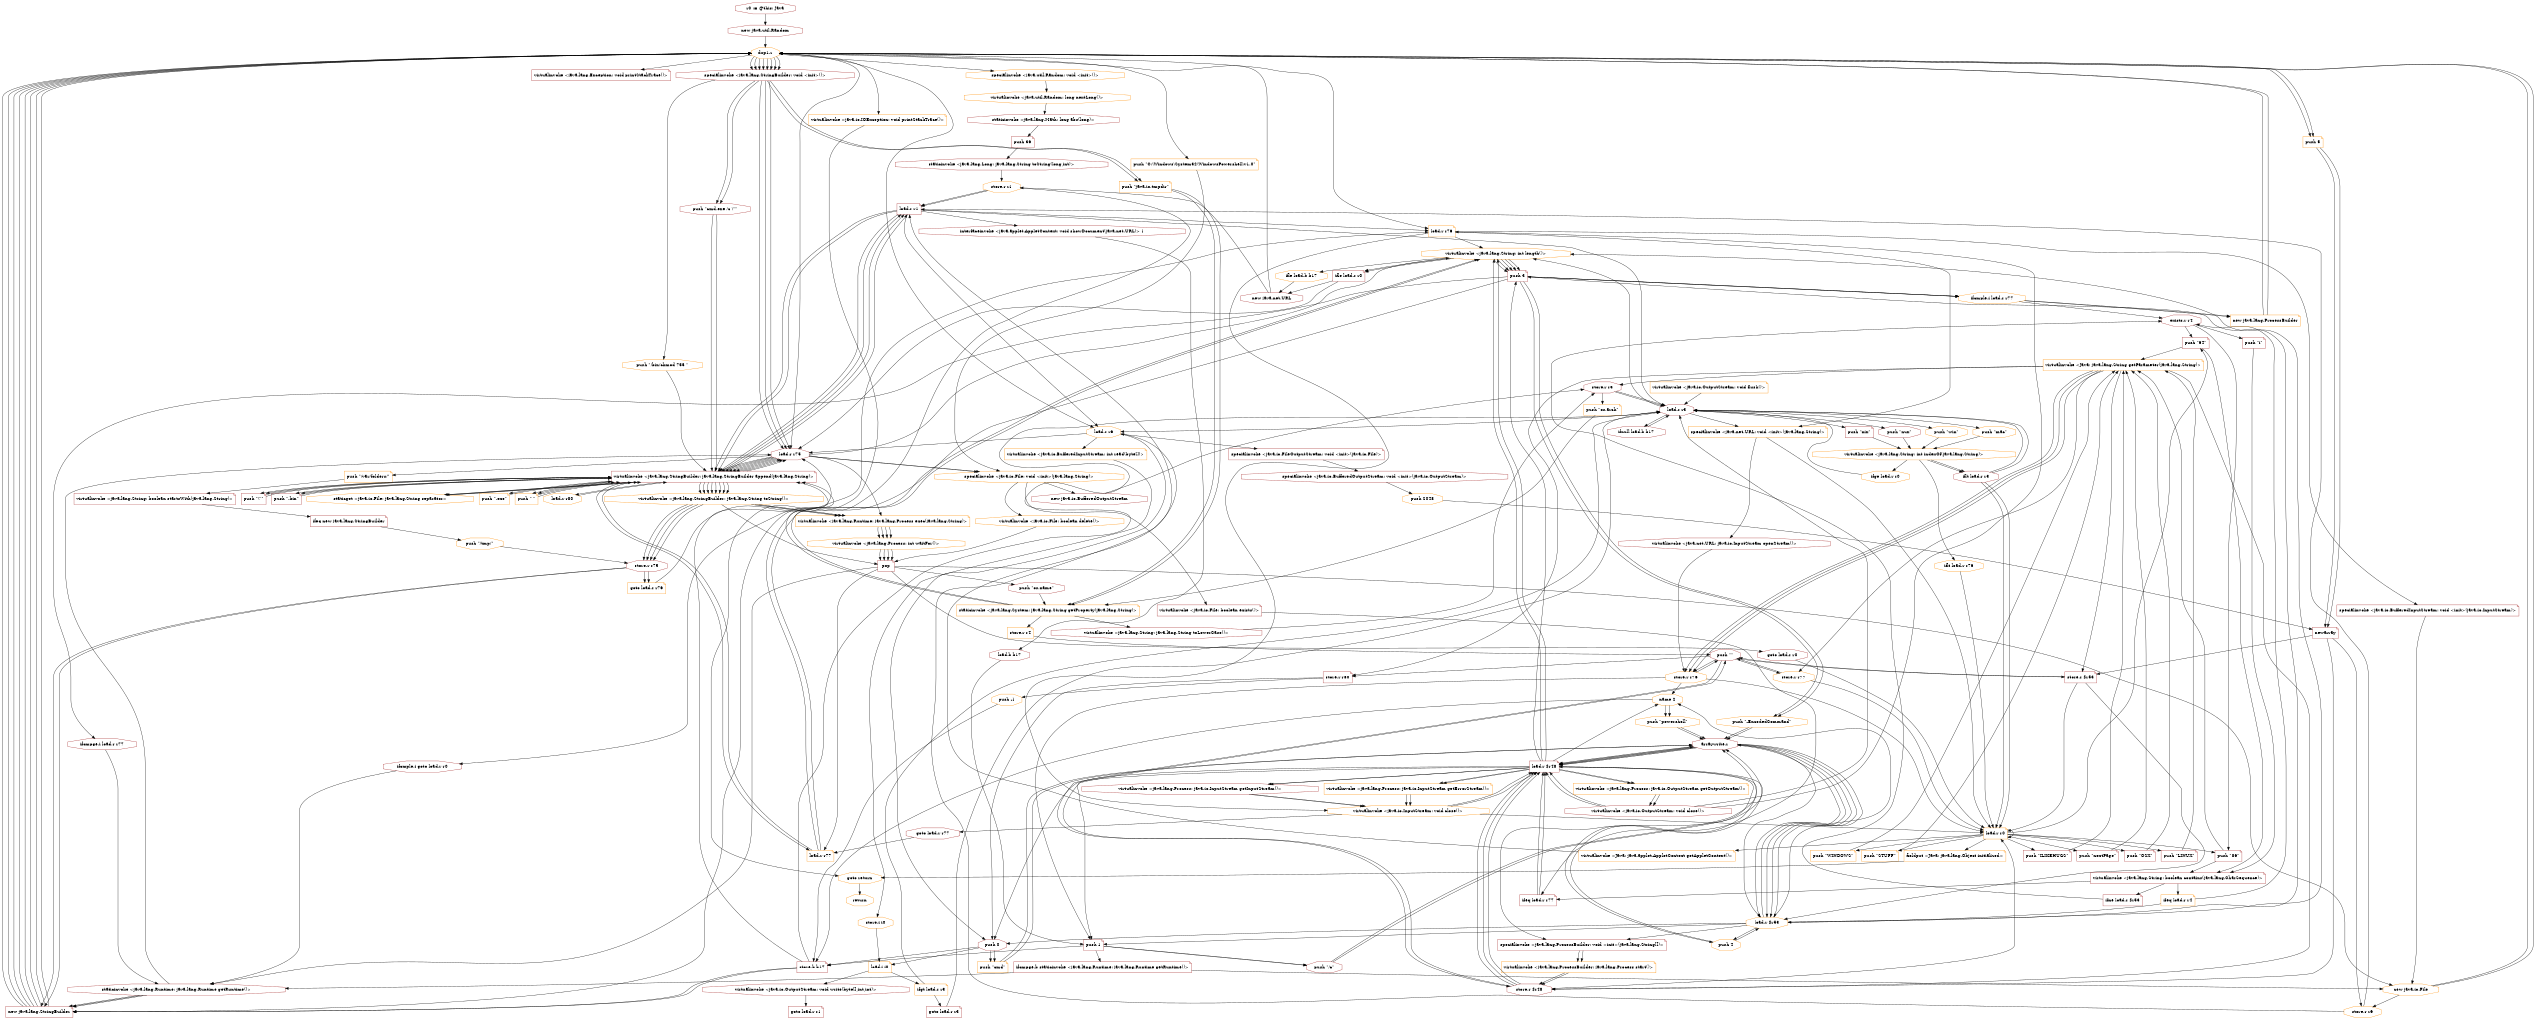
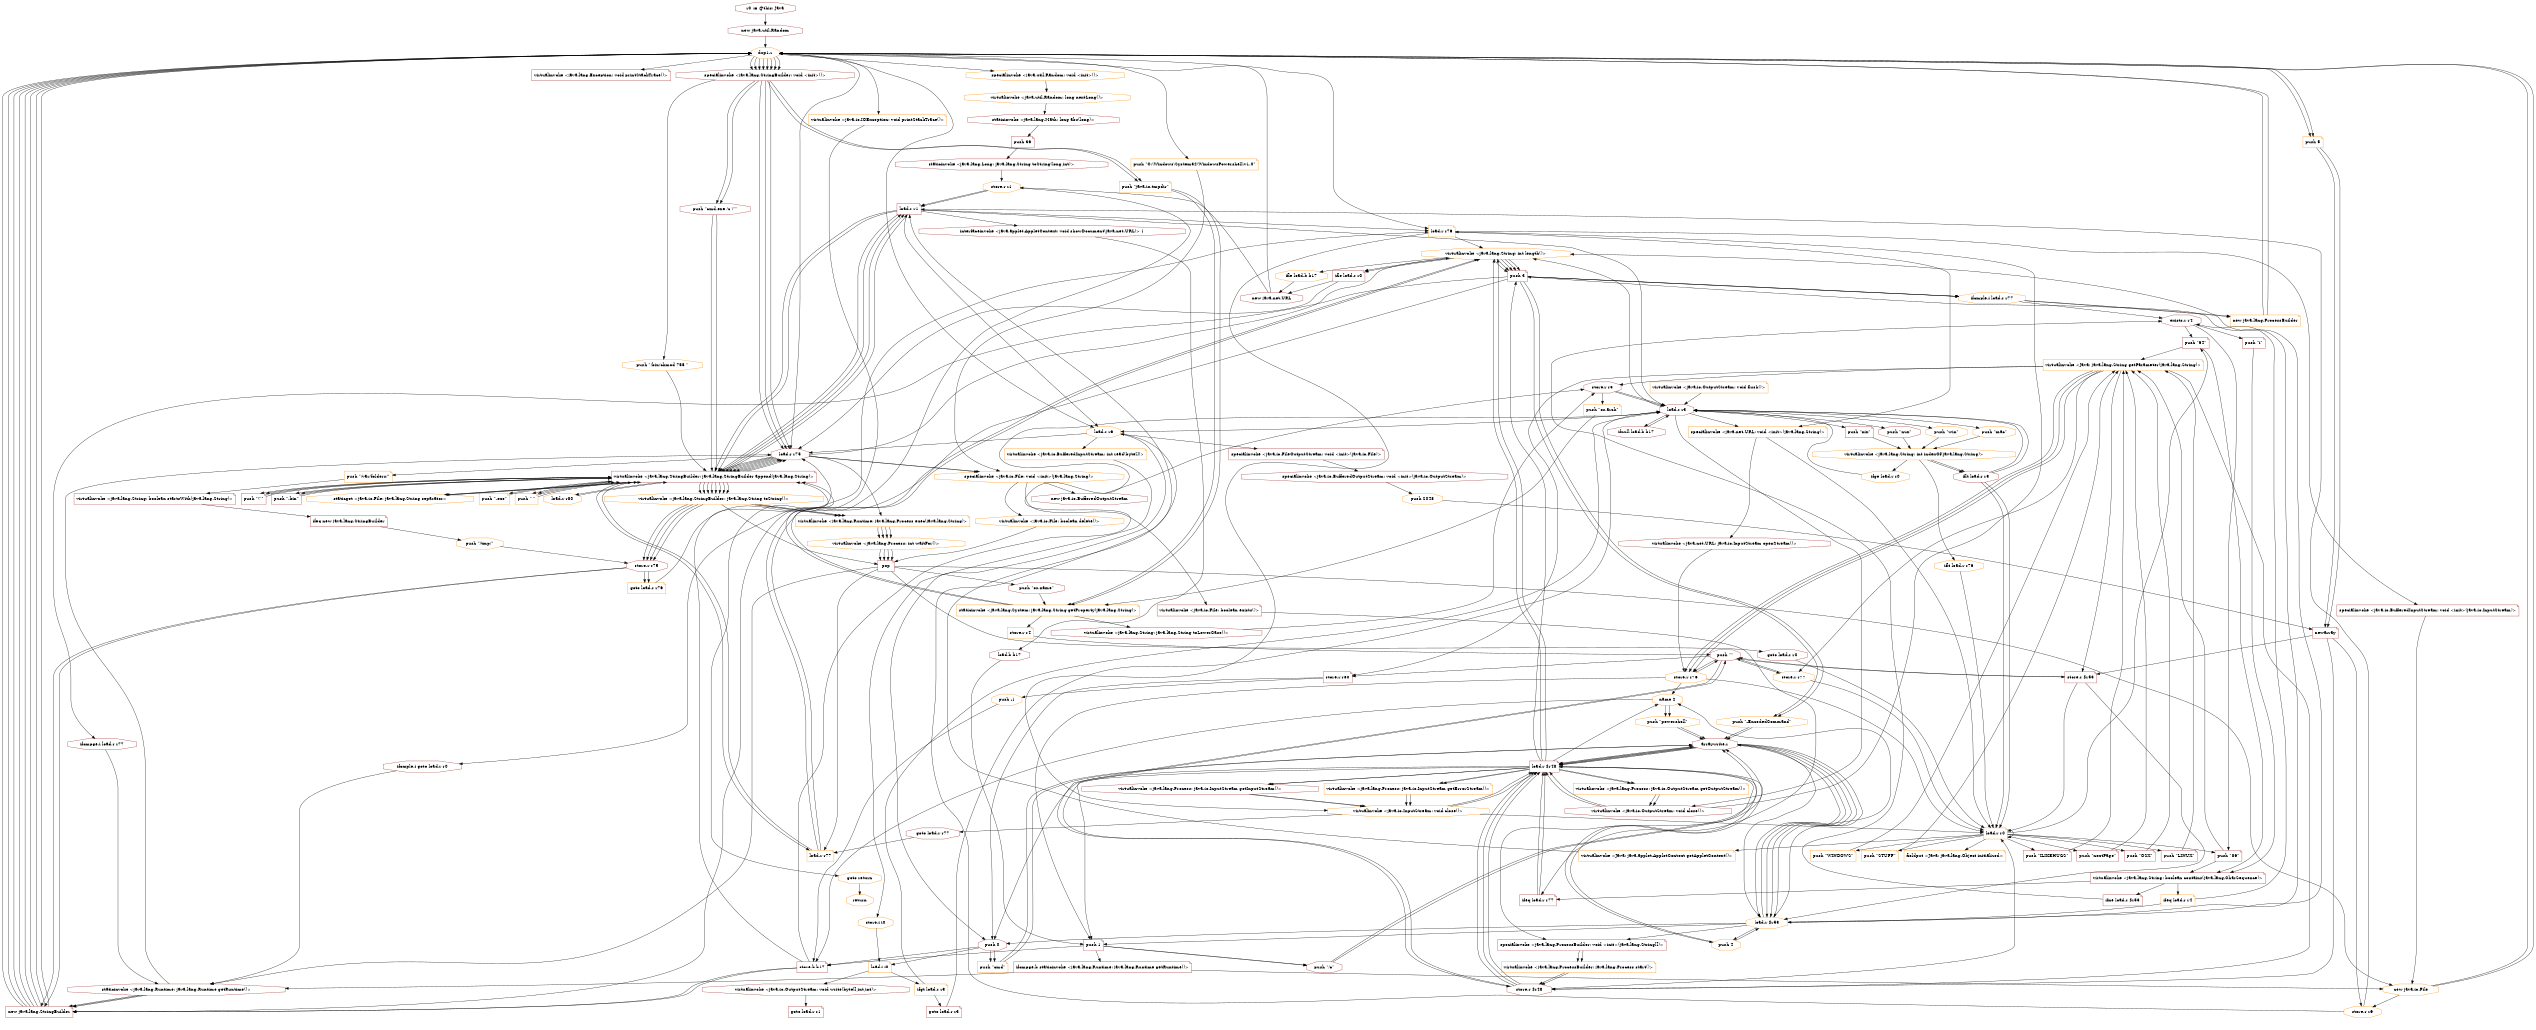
(1867, 629) -> (1862, 624)
(1394, 873) -> none
